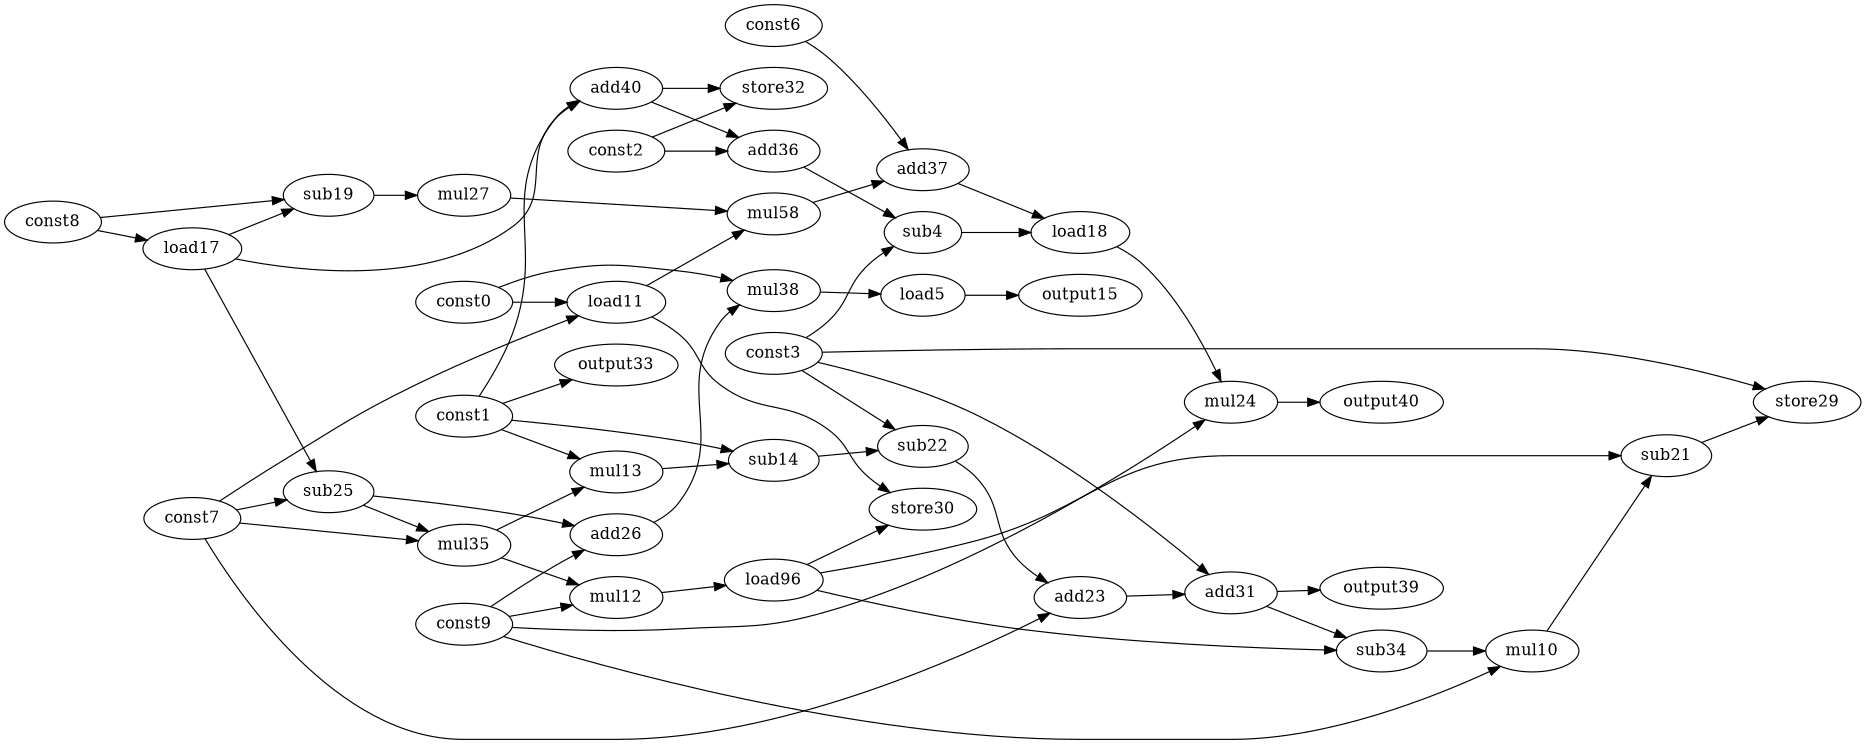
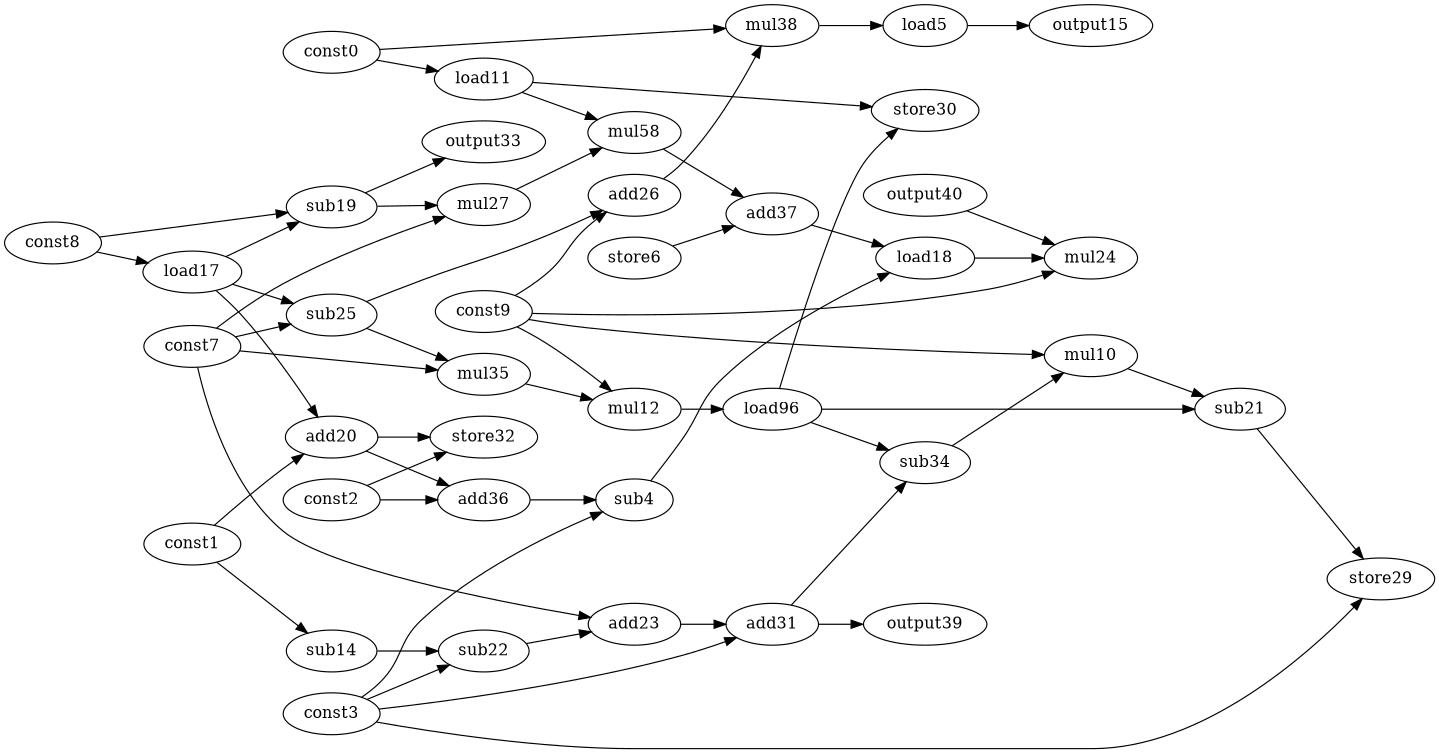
(774, 26) -> (634, 258)
(616, 88) -> (332, 437)
(532, 393) -> (400, 178)
(388, 399) -> (321, 265)
(1293, 402) -> (1005, 226)
(616, 472) -> none
